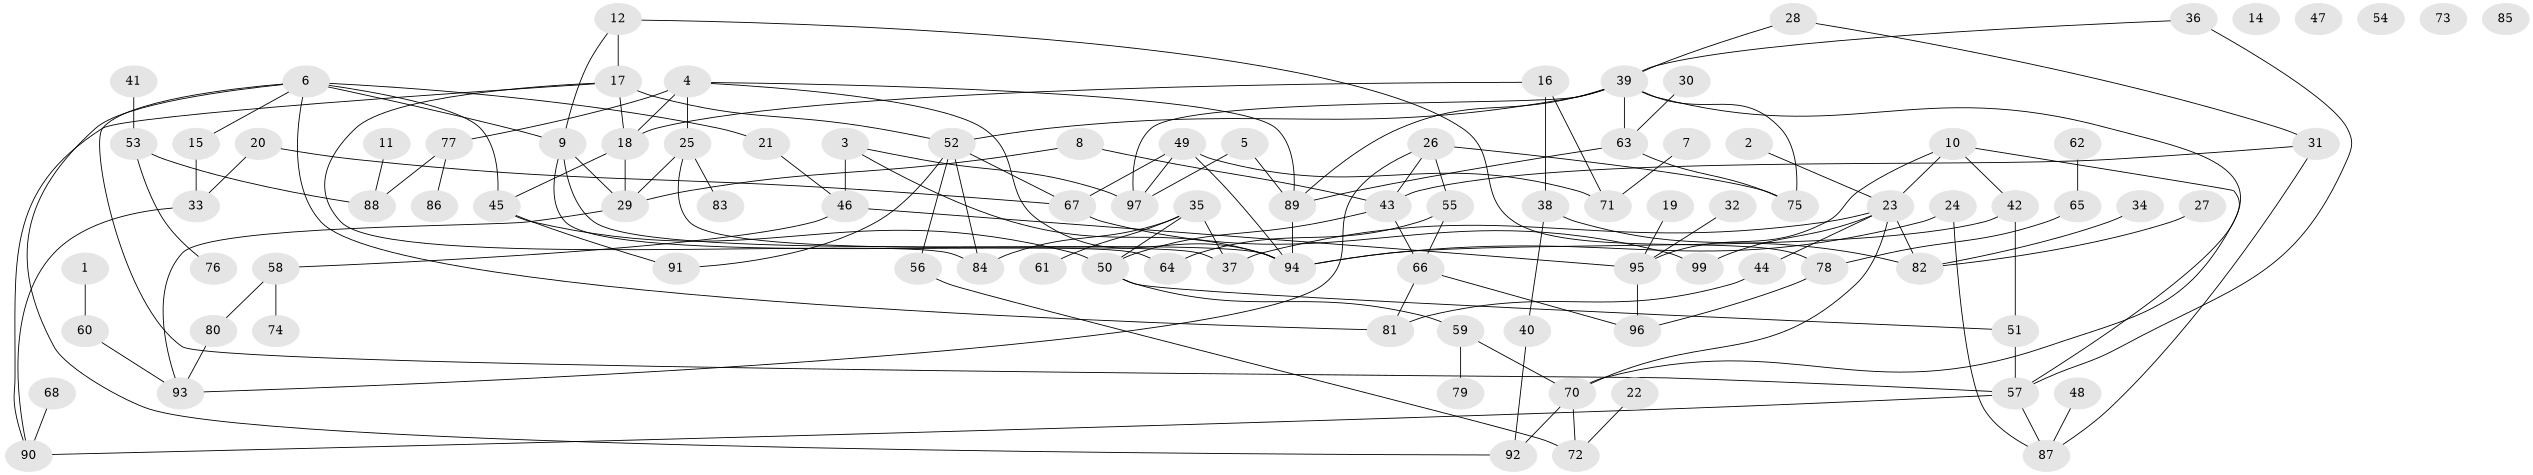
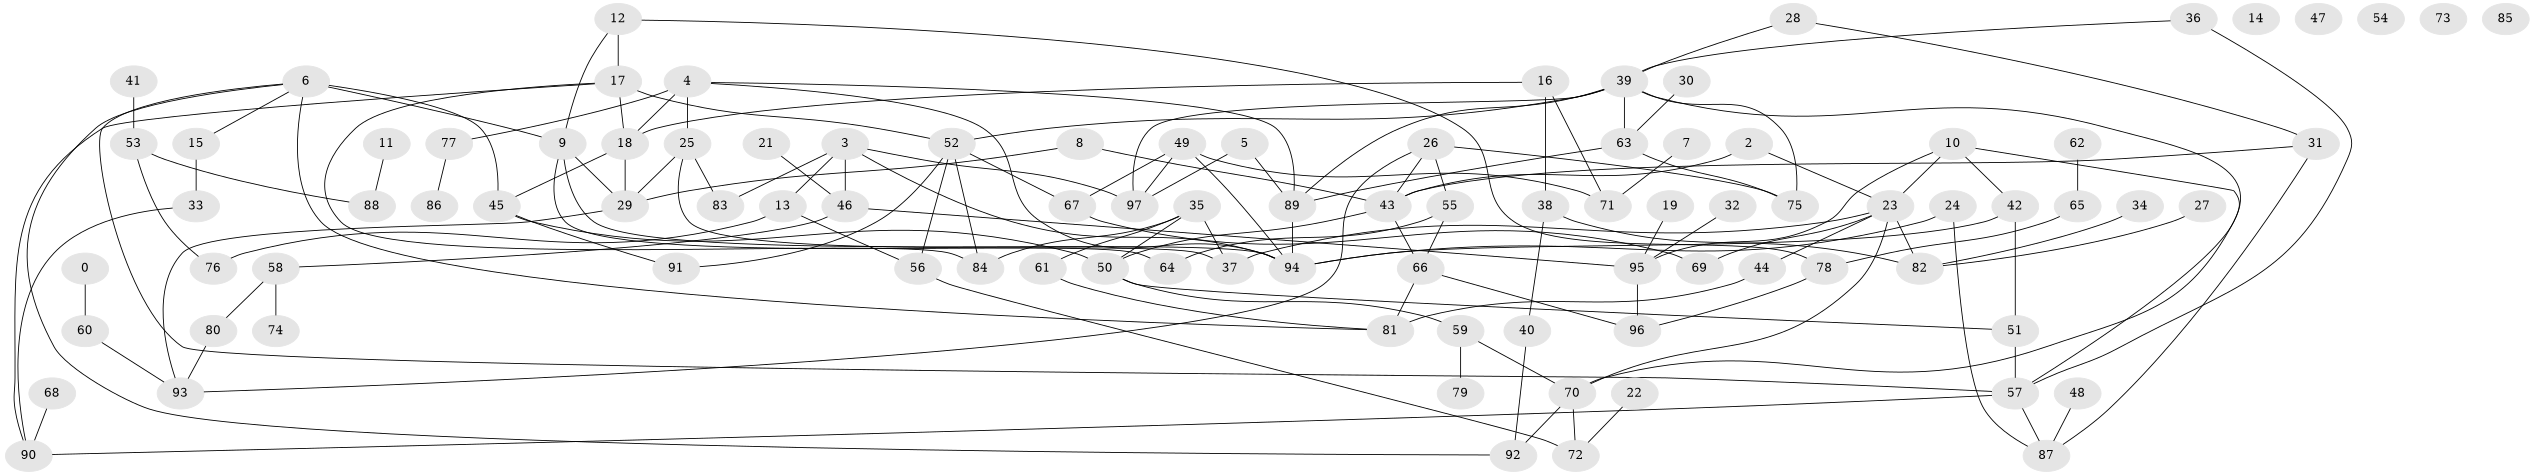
(539, 101) -> none
(259, 144) -> none
none -> (790, 172)
(411, 175) -> none
none -> (1602, 176)
none -> (783, 206)
(85, 269) -> (85, 269)
(1700, 269) -> (1700, 269)
none -> (1204, 313)
